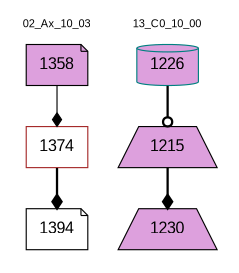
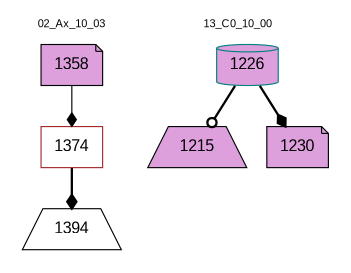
(168, 181) -> (269, 100)
(57, 229) -> (72, 229)
(168, 229) -> (298, 147)
